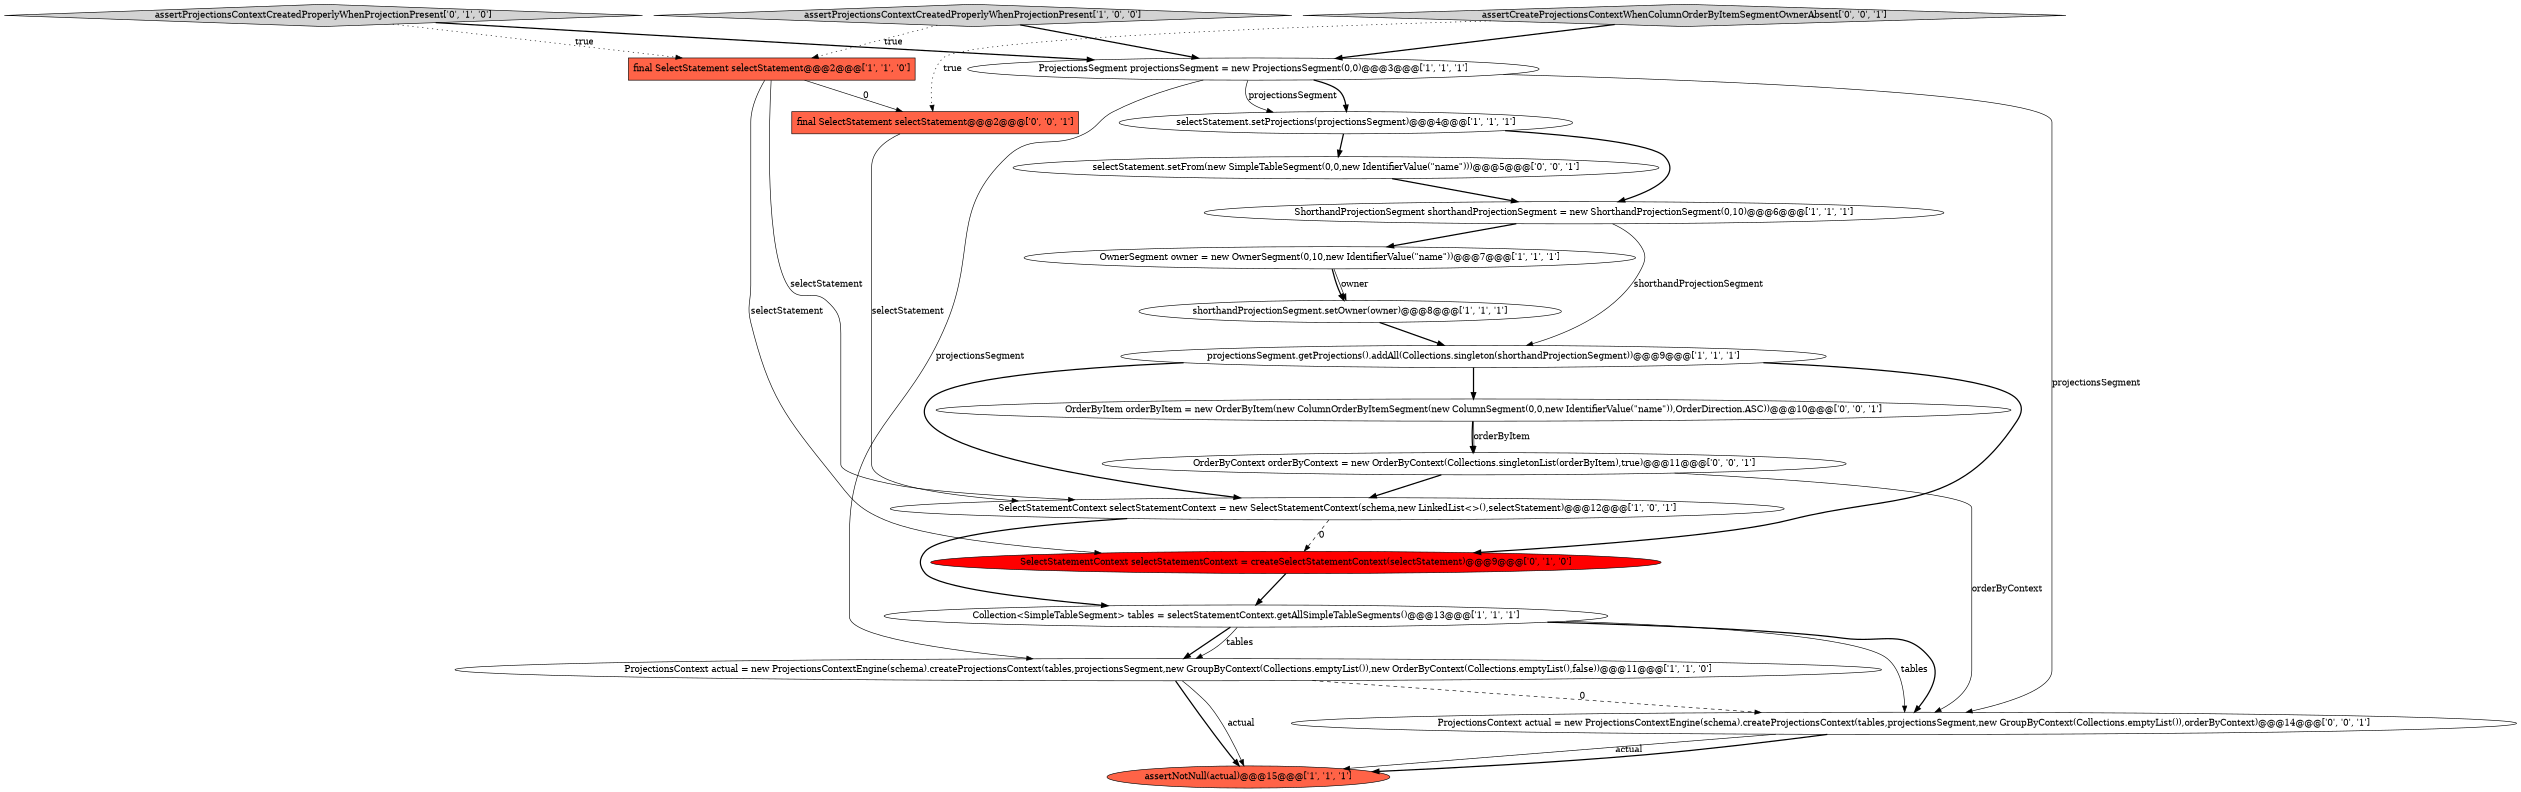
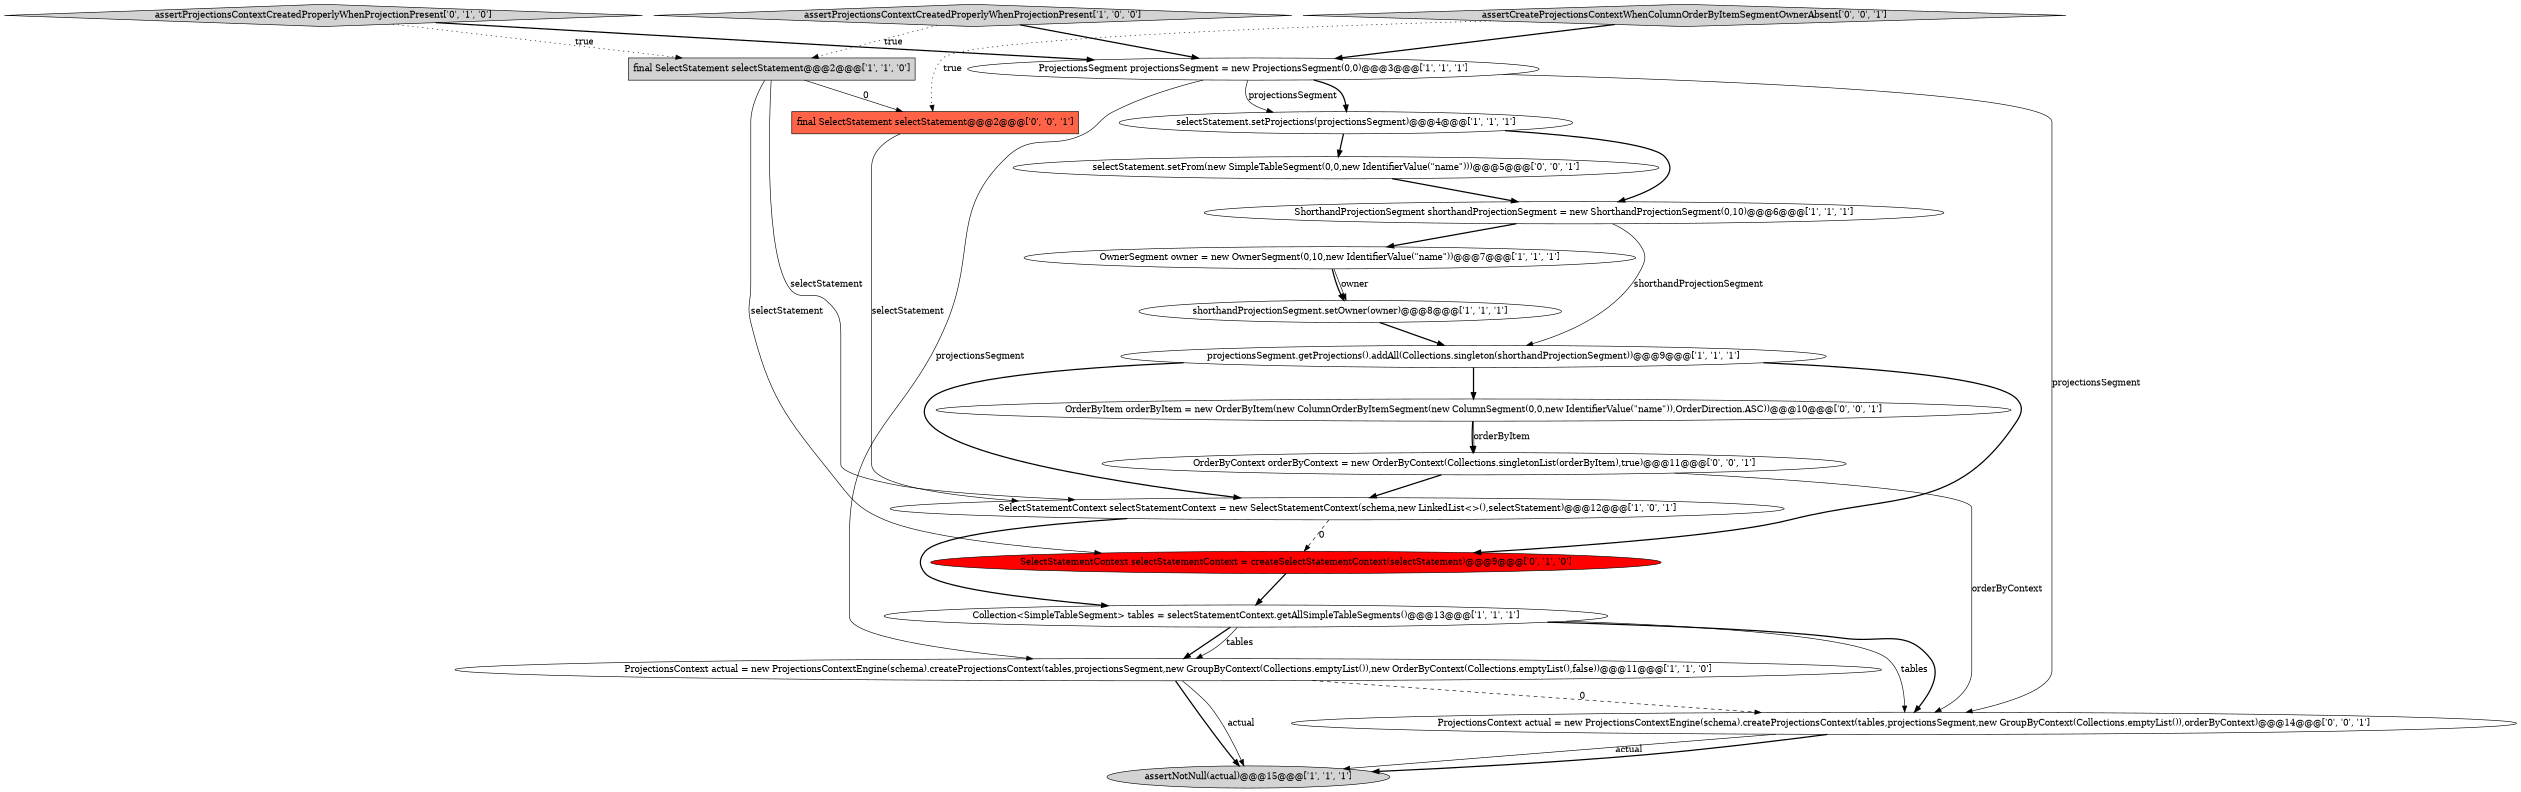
(772, 69) -> (772, 69)
(1248, 777) -> (1248, 777)
